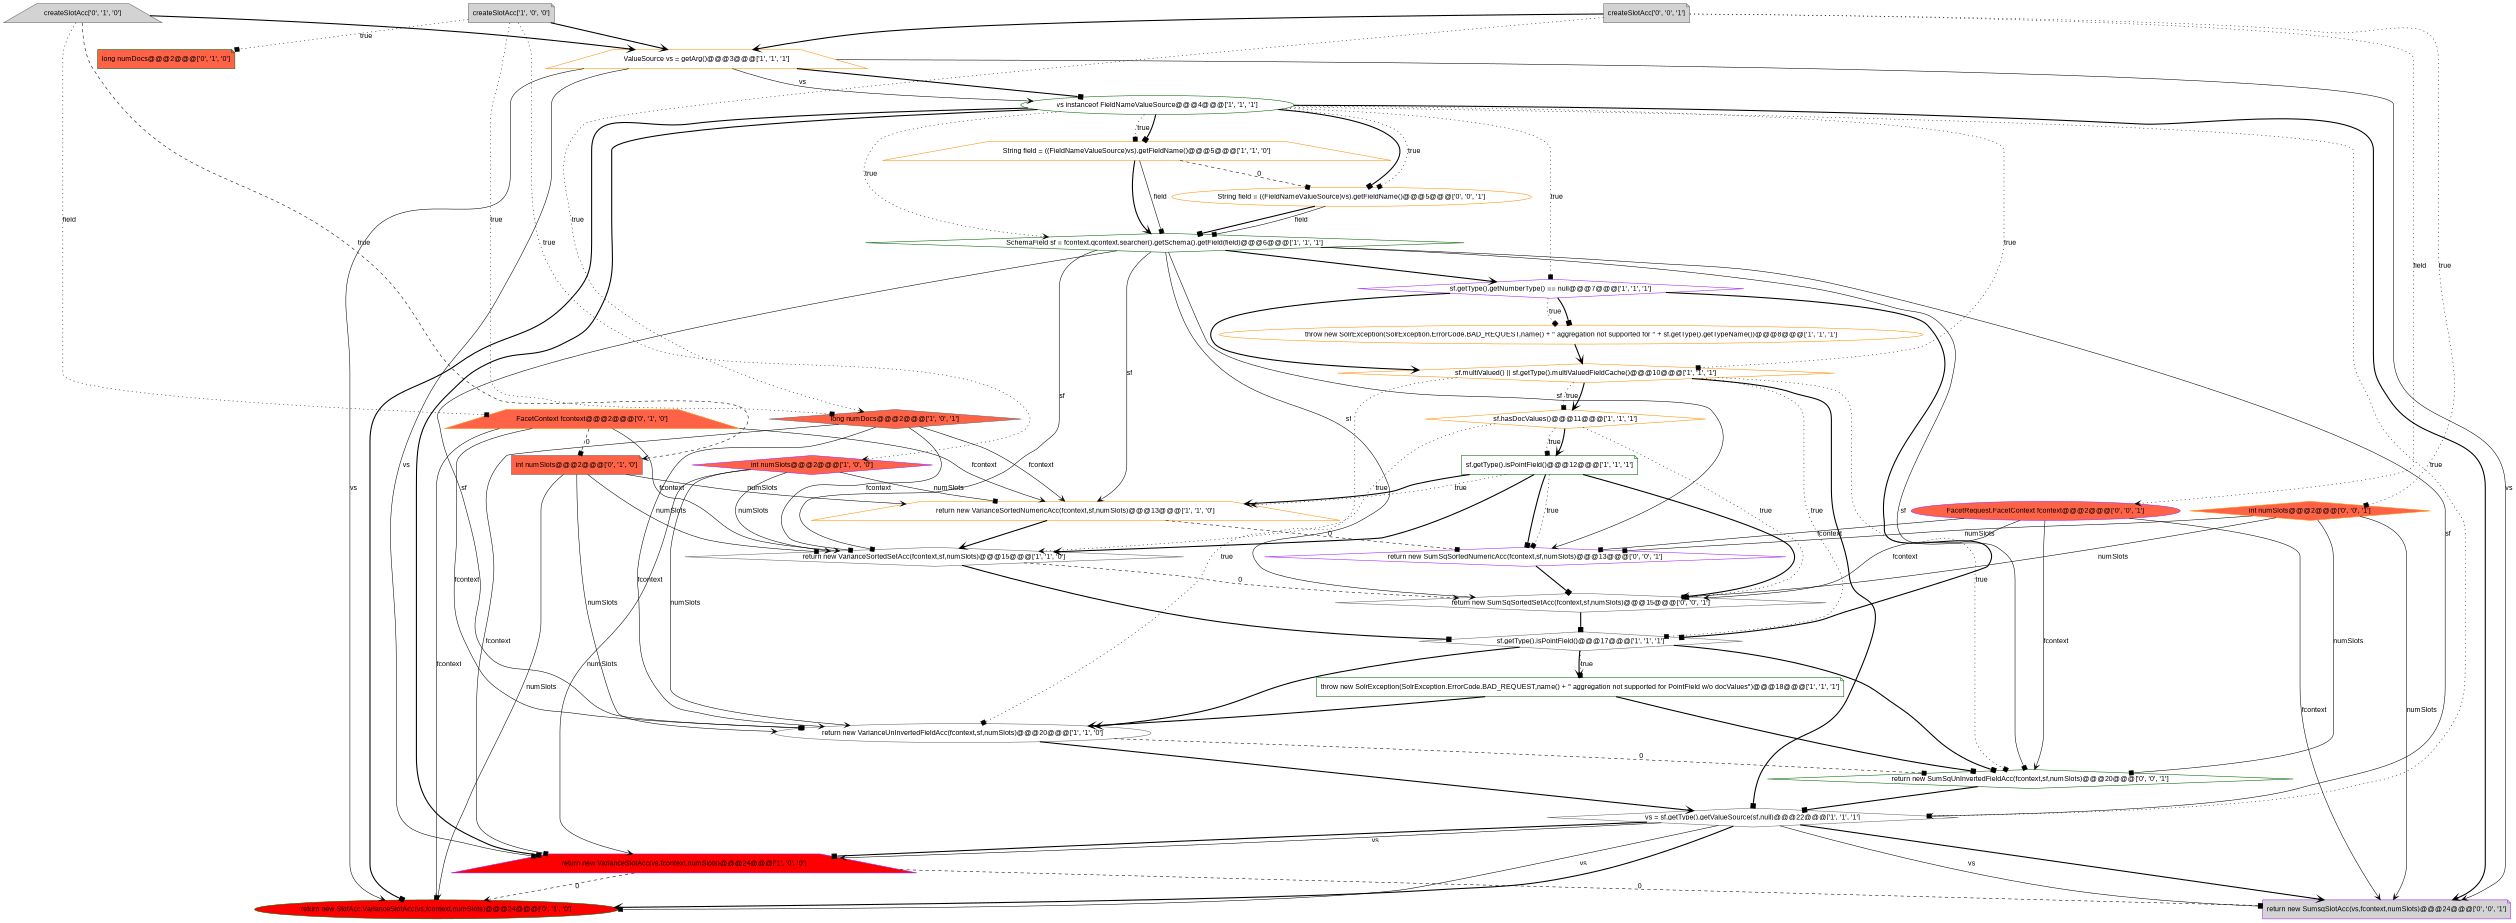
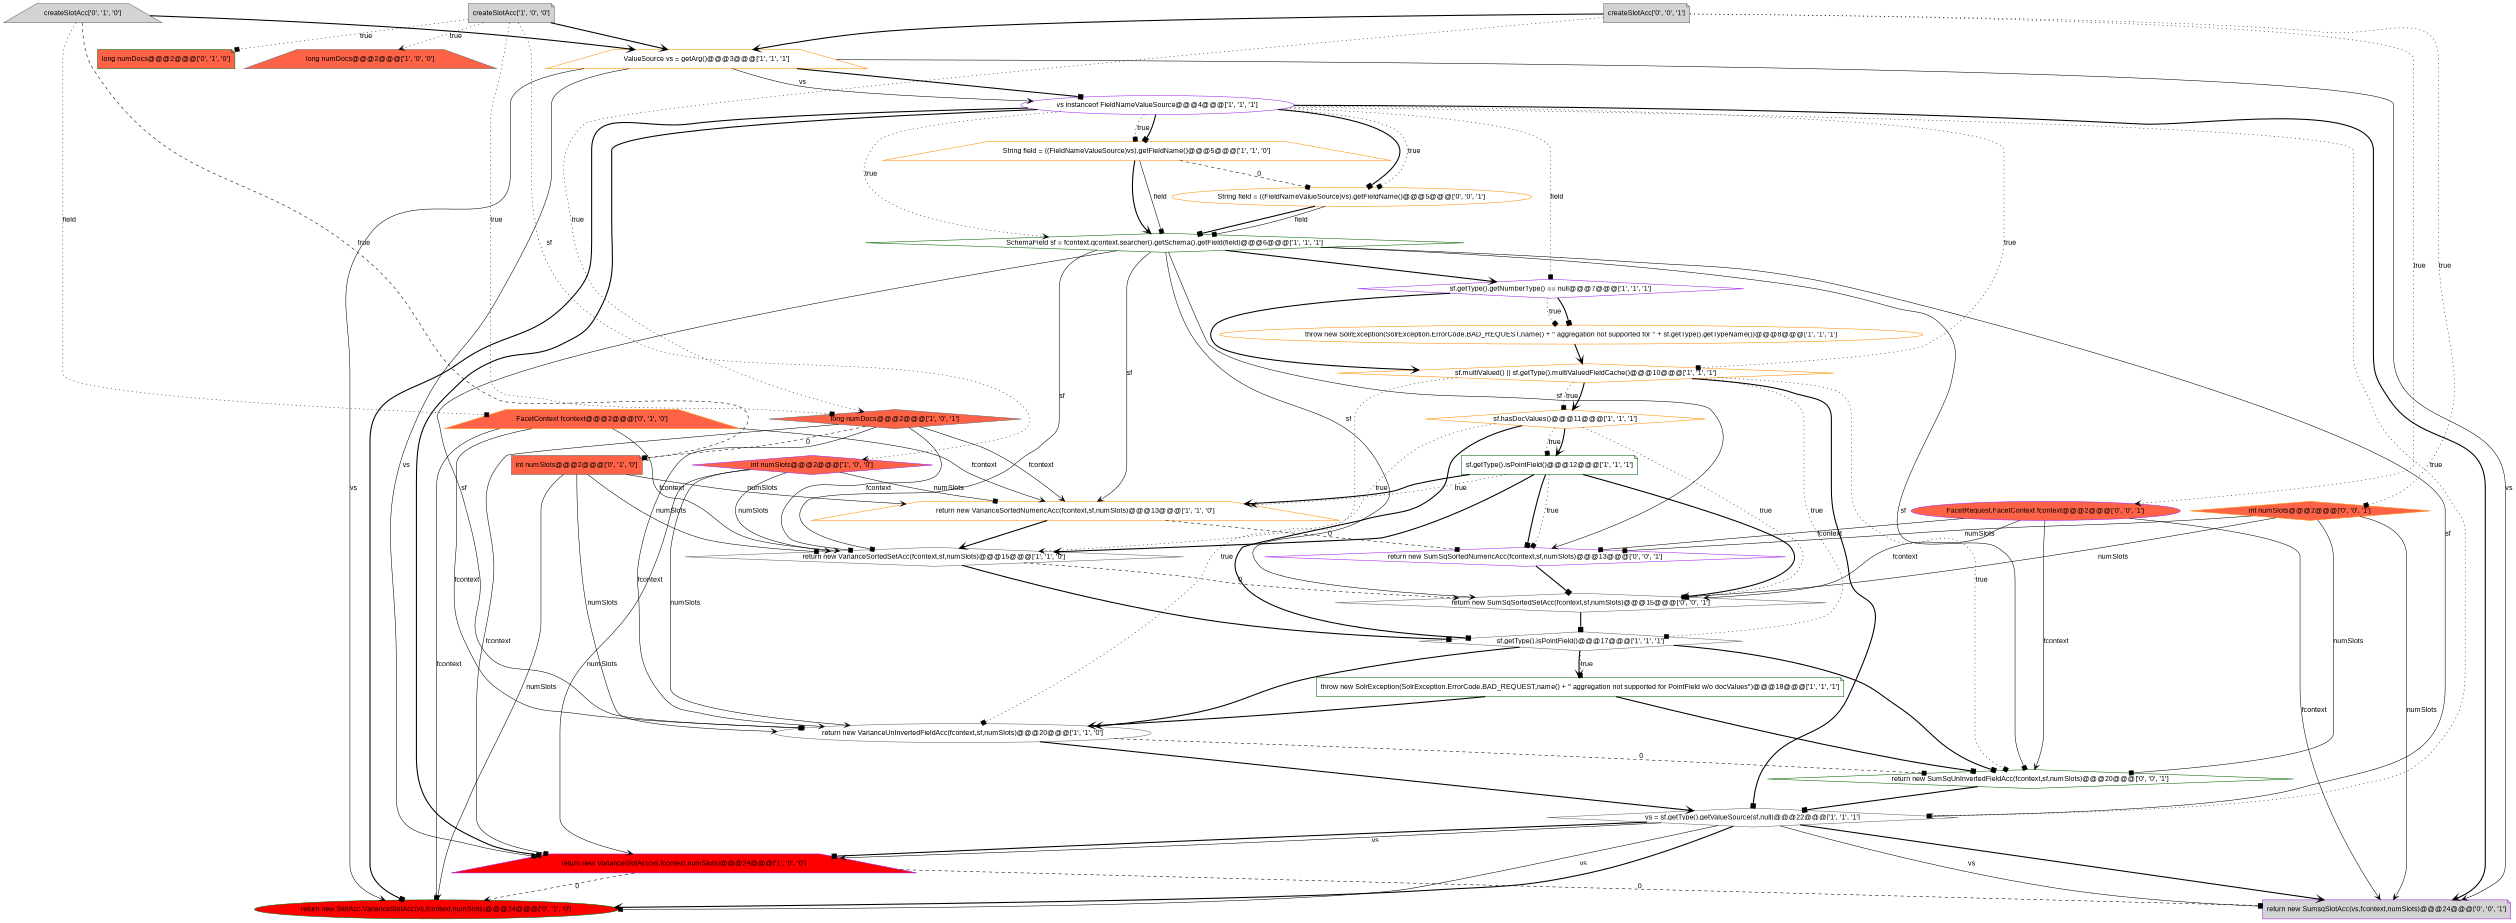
none -> (370, 59)
(1157, 105) -> (1157, 105)
(1557, 197) -> (1557, 197)
(549, 243) -> (549, 243)
(2420, 266) -> (2420, 266)
(585, 439) -> (774, 444)
(1885, 508) -> (1239, 552)
